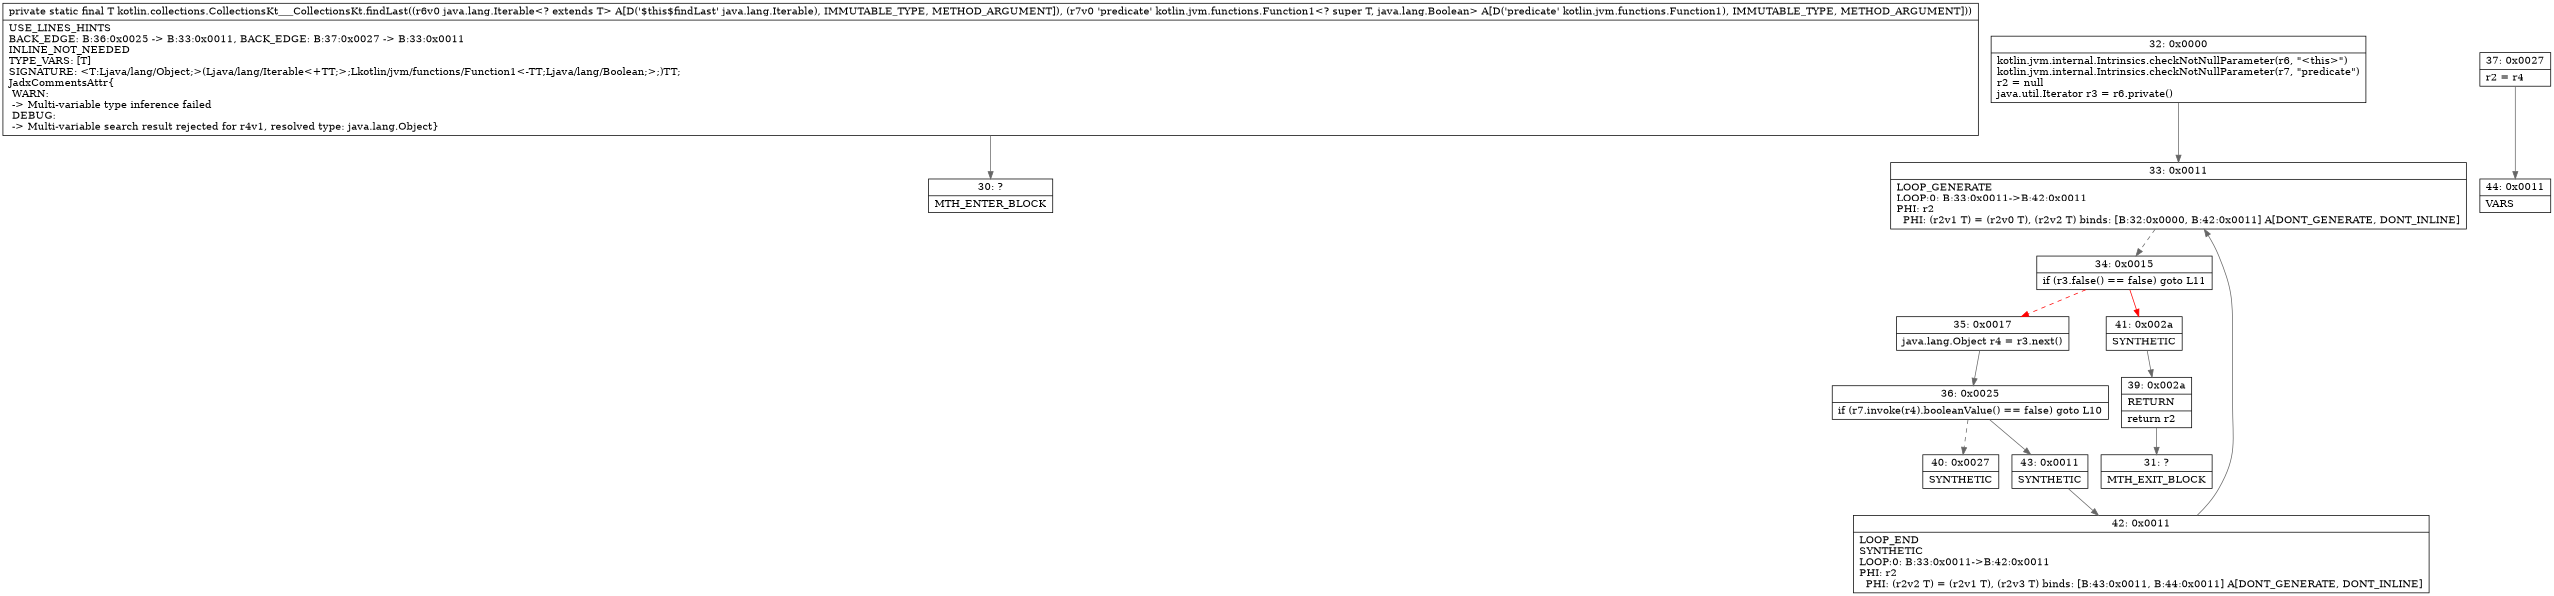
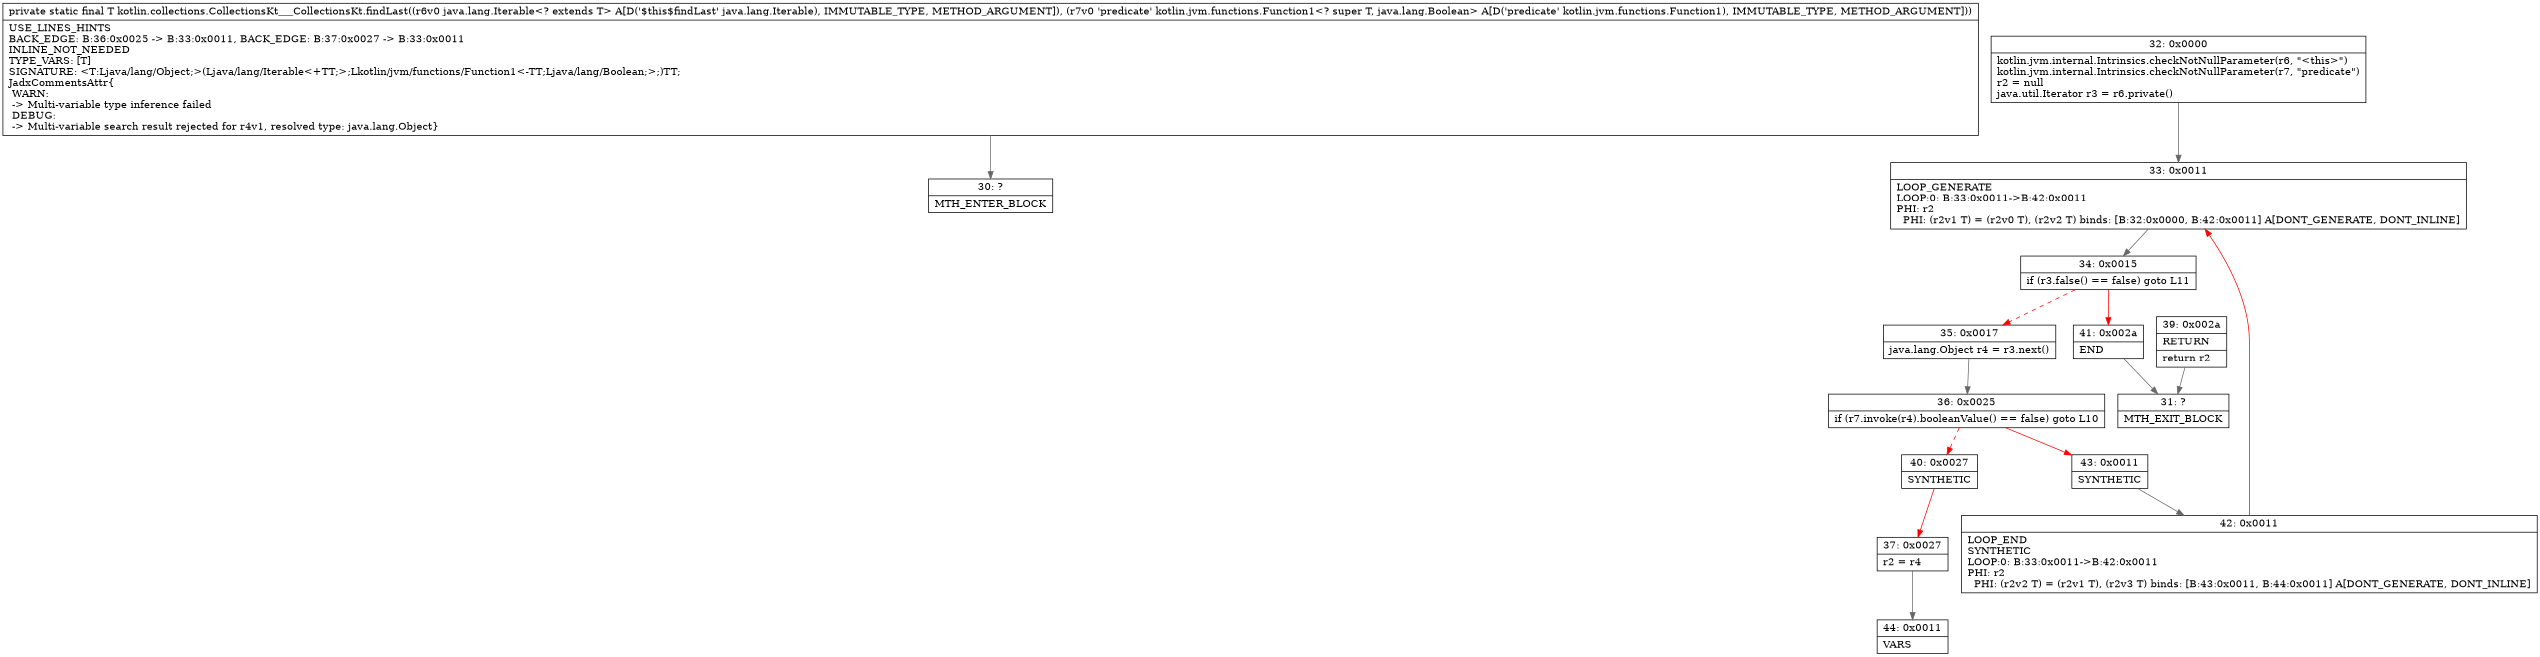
(2148, 240) -> (2138, 240)
(2144, 342) -> (2092, 350)
(2149, 360) -> (2138, 374)
(2233, 378) -> (2249, 371)
(1966, 433) -> (1955, 438)
(2007, 435) -> (2035, 440)
none -> (1927, 509)
